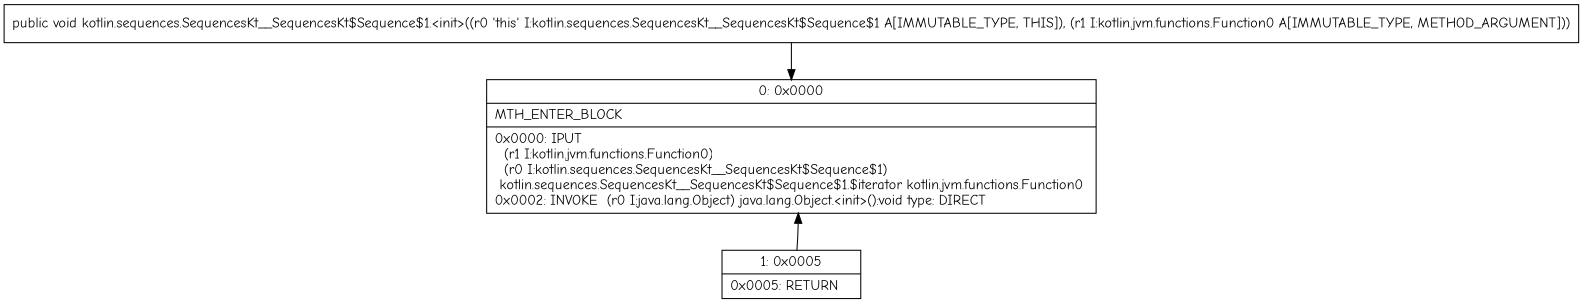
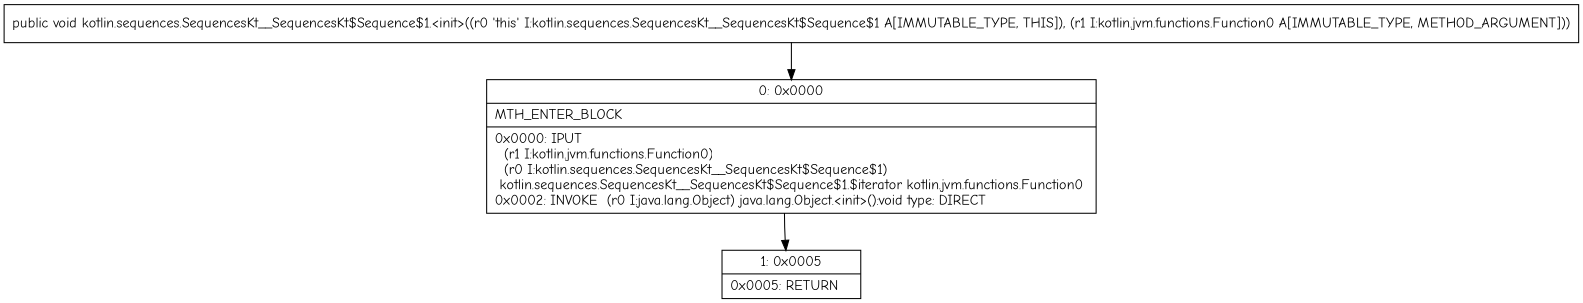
(798, 237) -> (785, 227)
